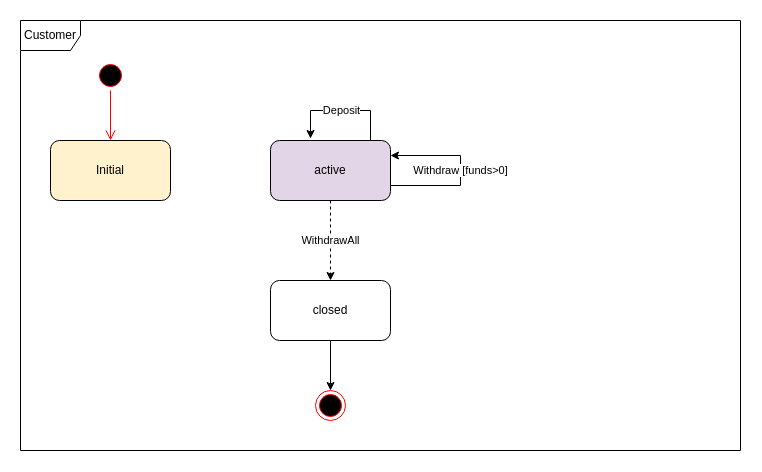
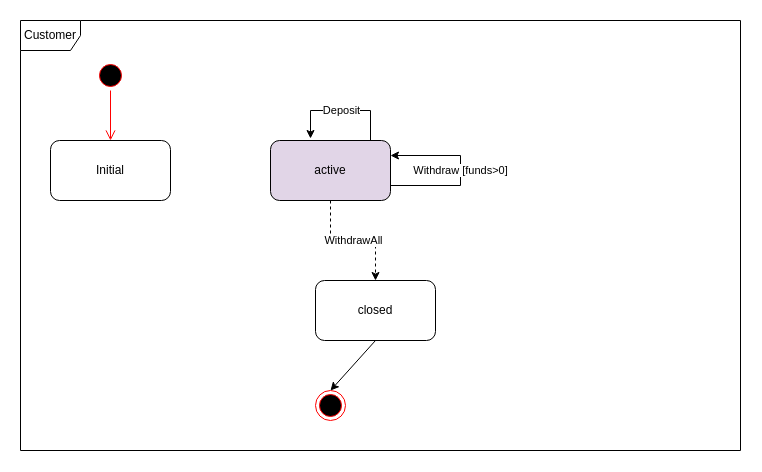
(111, 171) -> (111, 171)
(331, 311) -> (376, 311)
